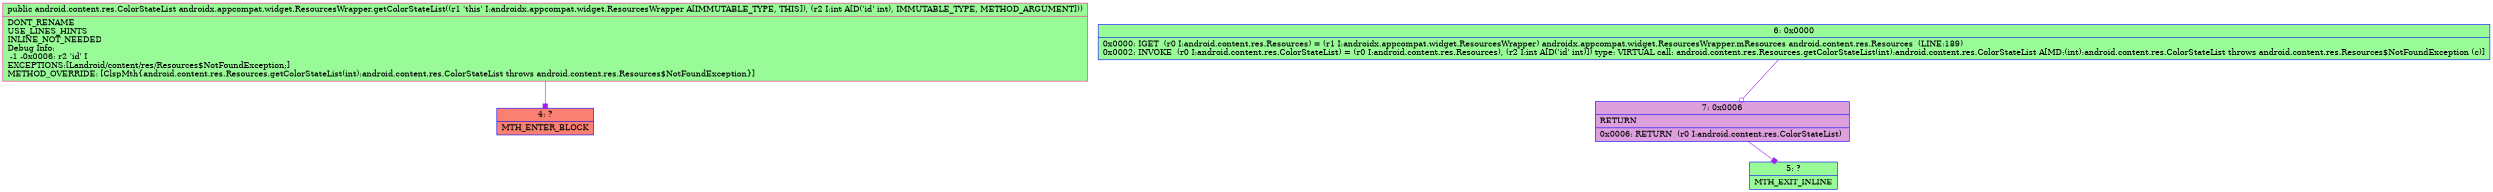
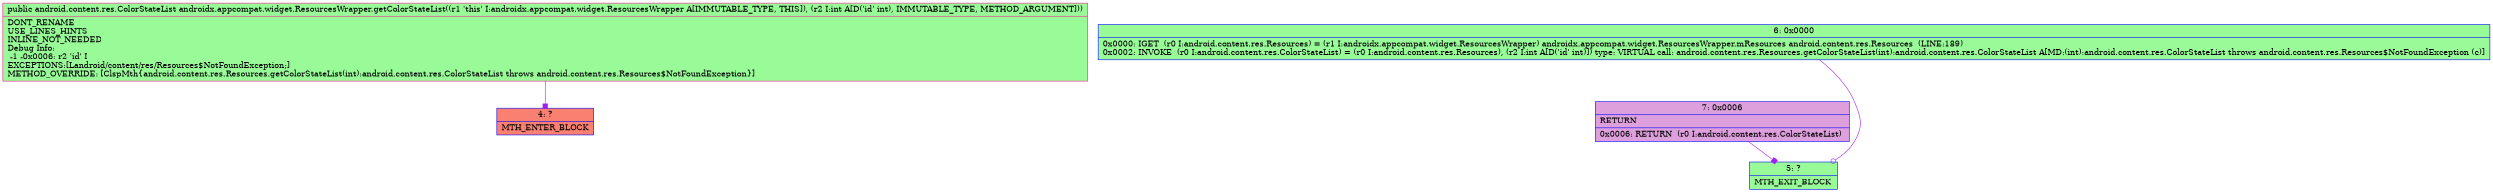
(1761, 79) -> (1857, 108)
(1793, 182) -> (1793, 182)
